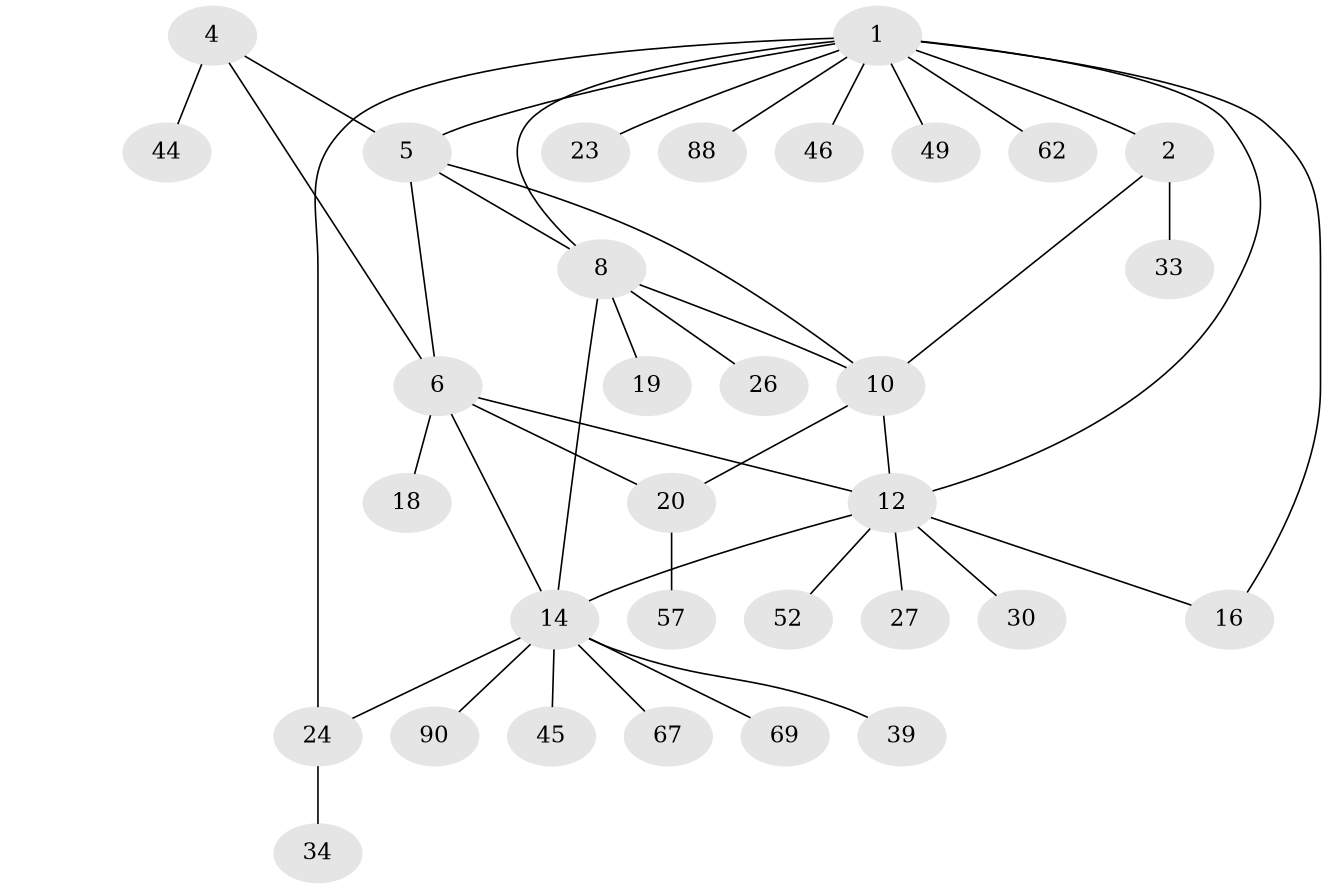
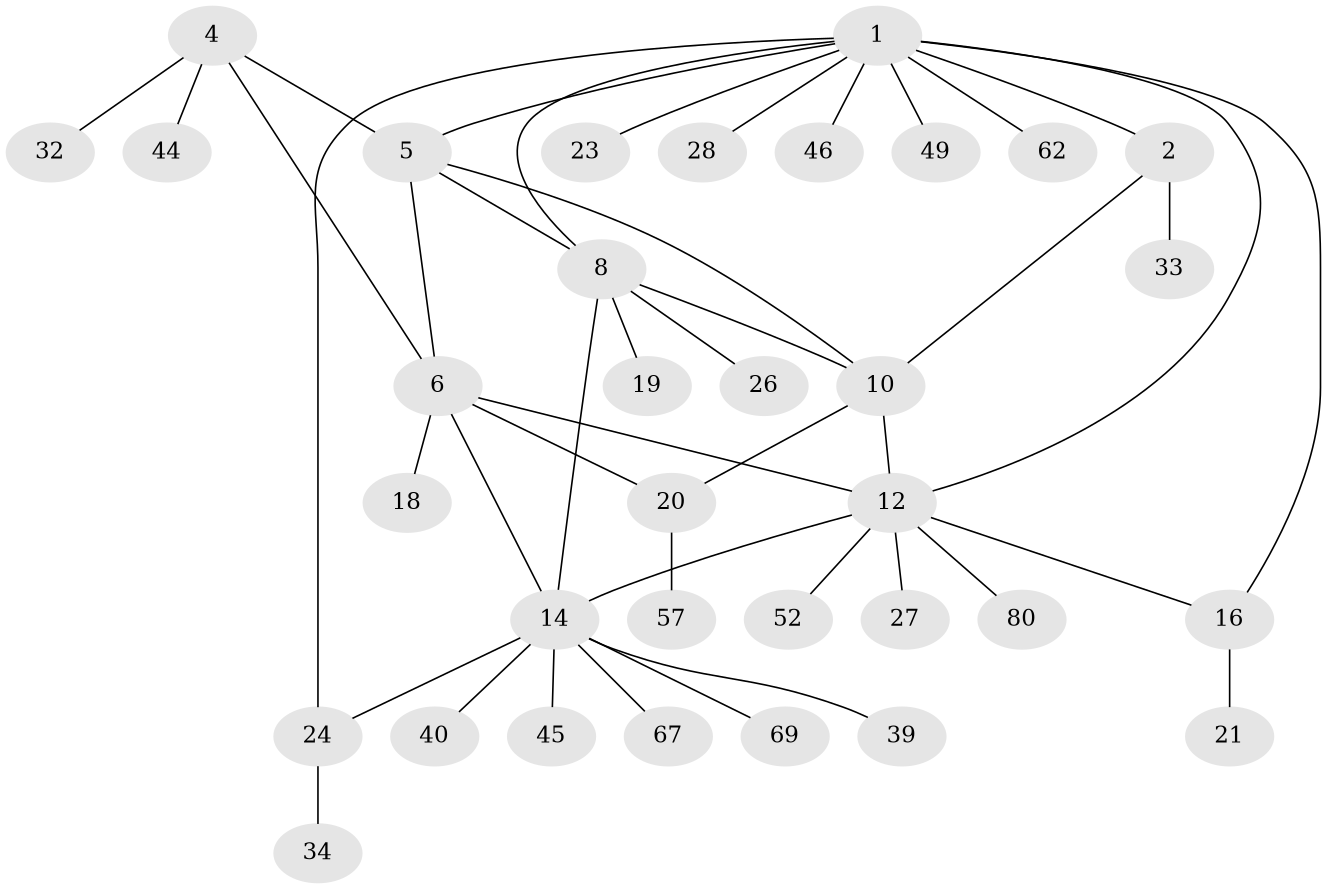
none -> (50, 152)
(702, 152) -> (702, 152)
(1022, 620) -> (1022, 620)
(435, 736) -> (435, 736)
none -> (1230, 736)
